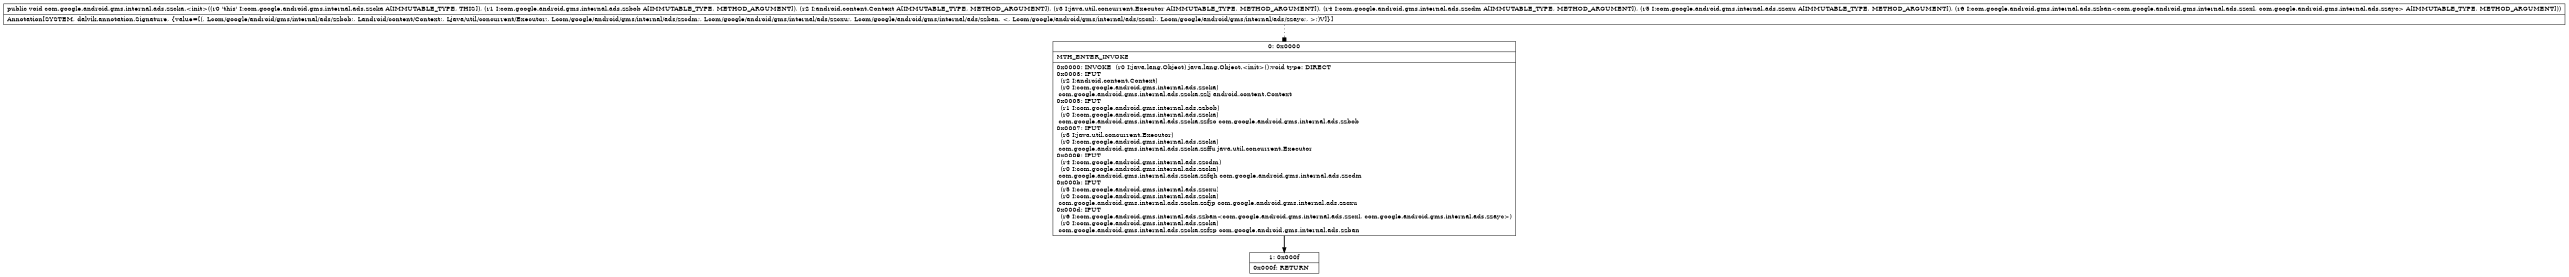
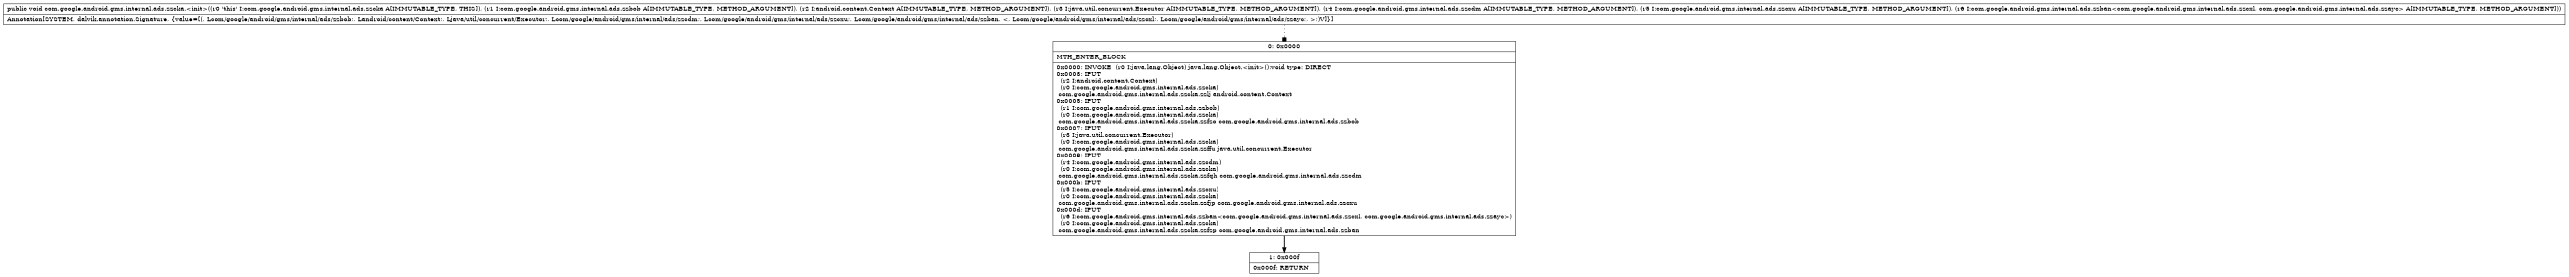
(1093, 57) -> (1091, 57)
